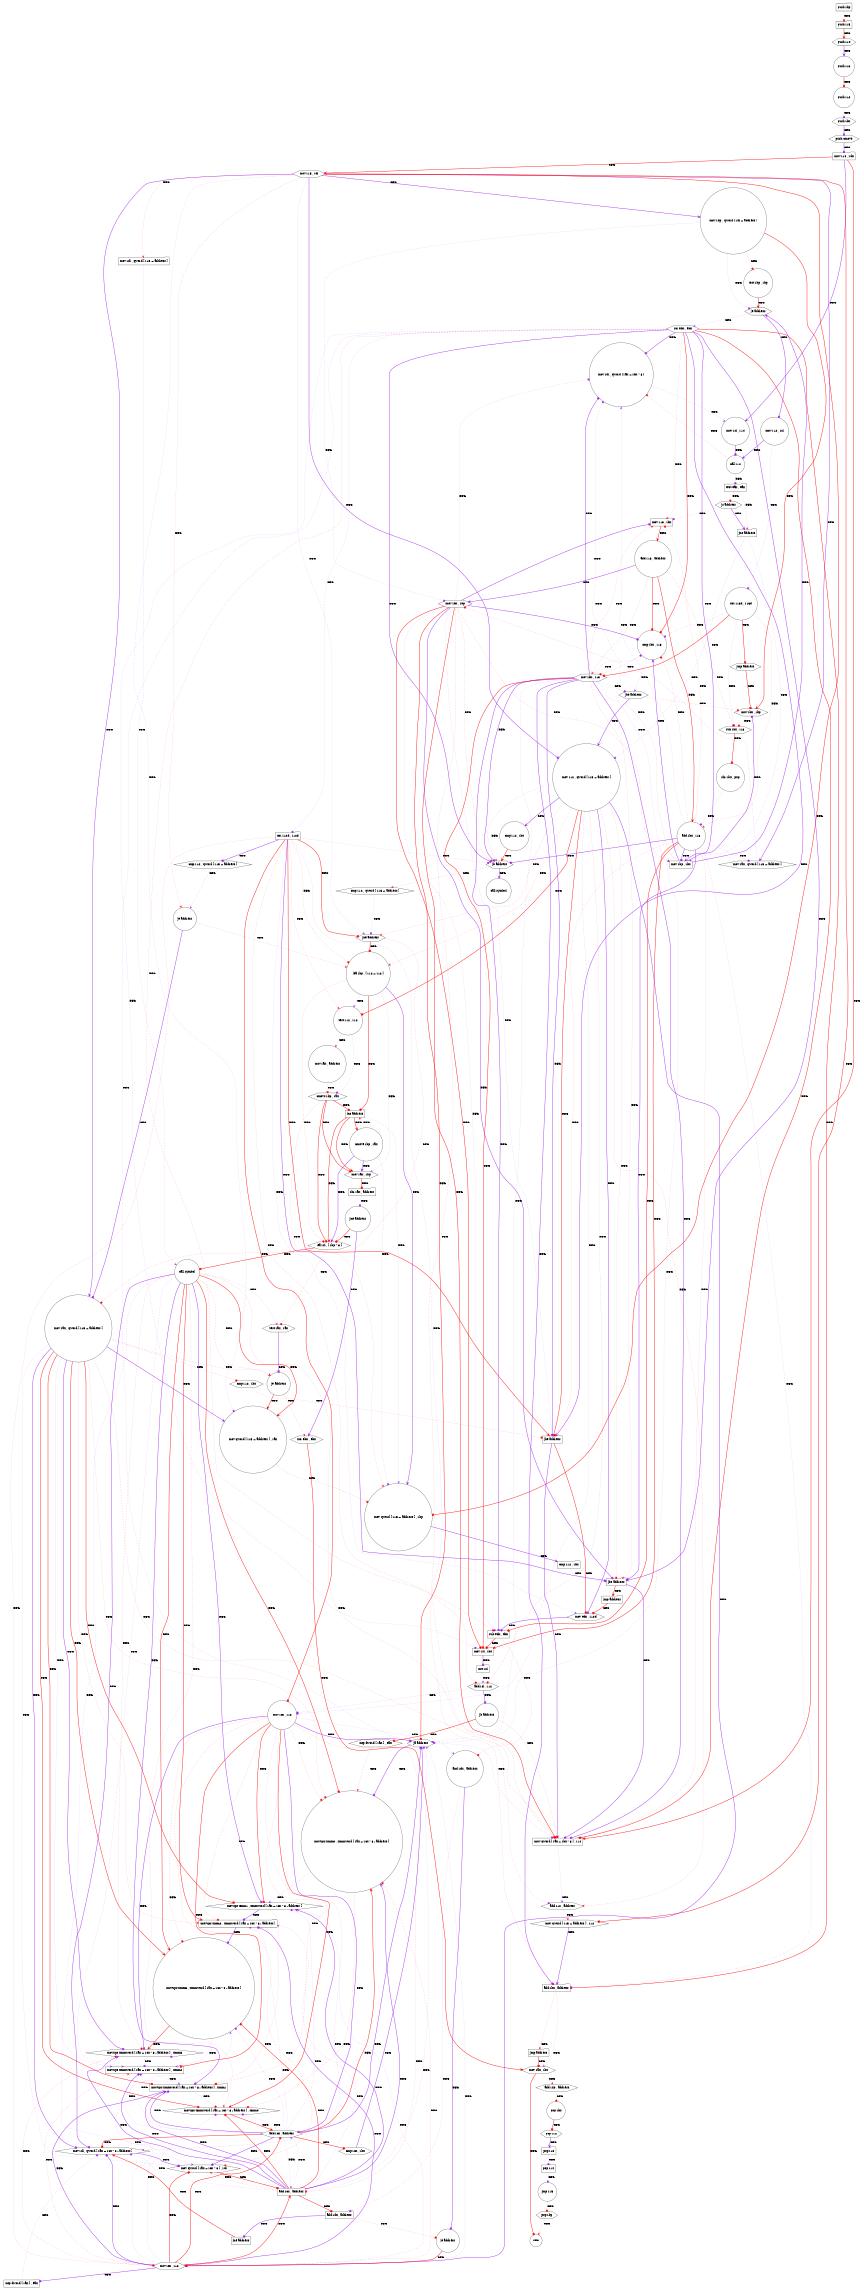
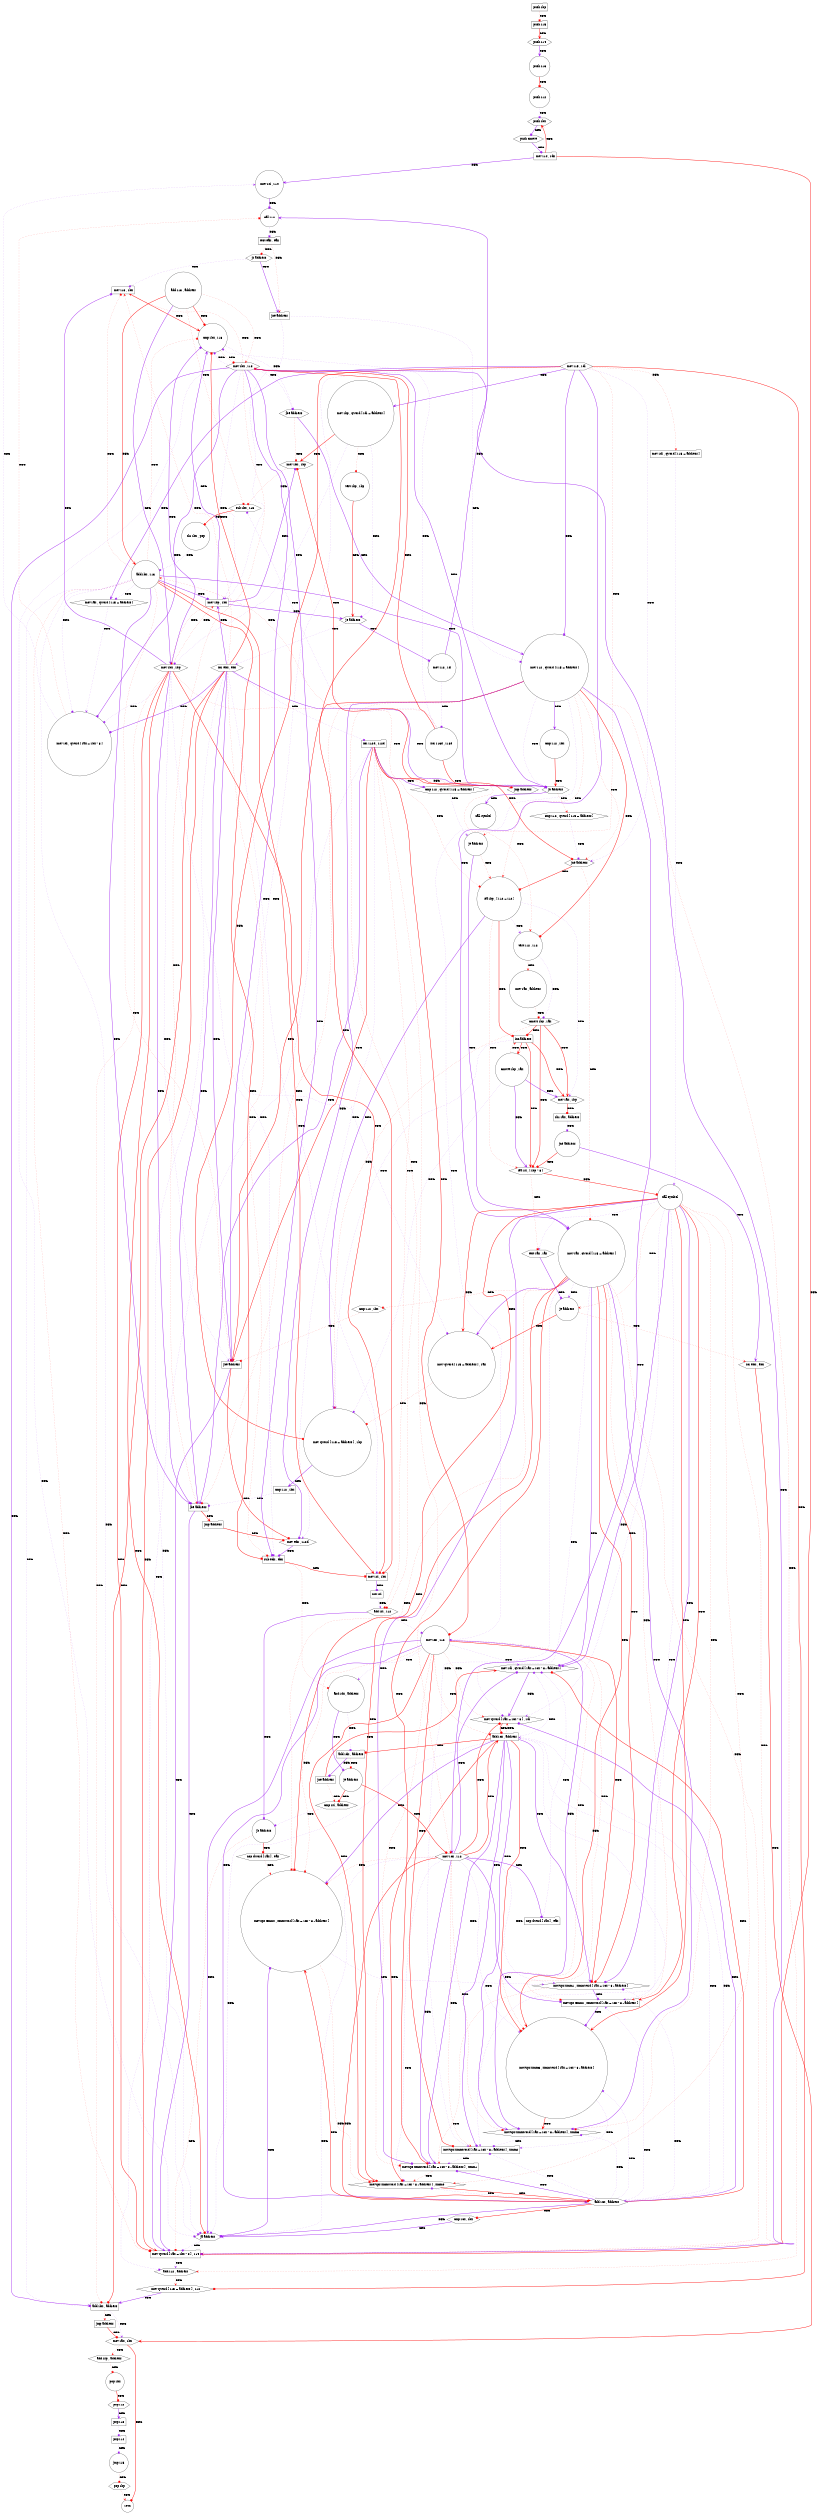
(579, 165) -> (546, 140)
(688, 427) -> (19, 363)
(659, 533) -> (164, 312)
(303, 1101) -> (490, 1051)
none -> (336, 1805)
(204, 2099) -> (424, 2176)
